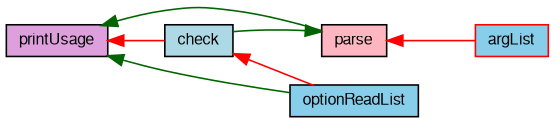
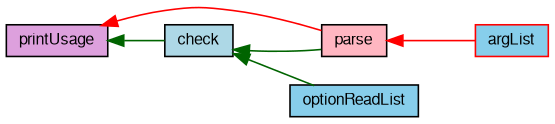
(220, 9) -> (220, 9)
(269, 30) -> (285, 51)
(144, 41) -> (144, 41)
(281, 73) -> (281, 73)
(206, 79) -> none
